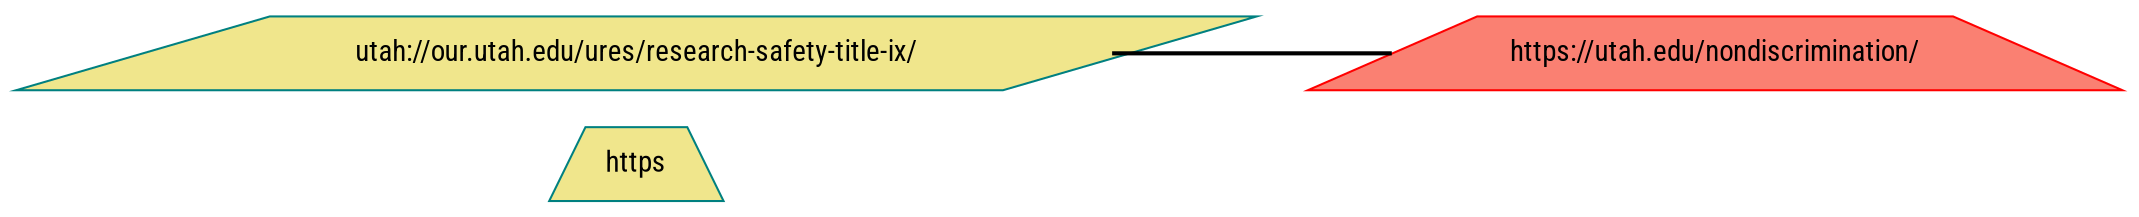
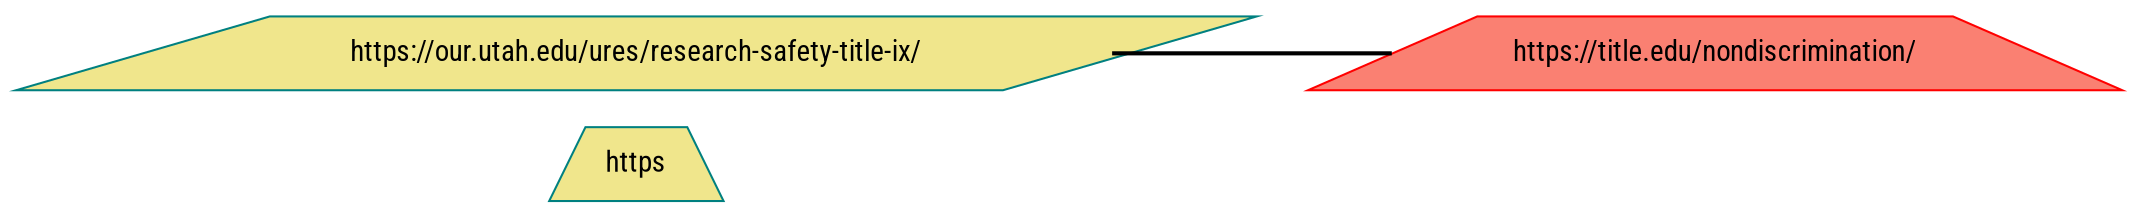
(636, 53) -> (636, 53)
(1715, 53) -> (1715, 53)
